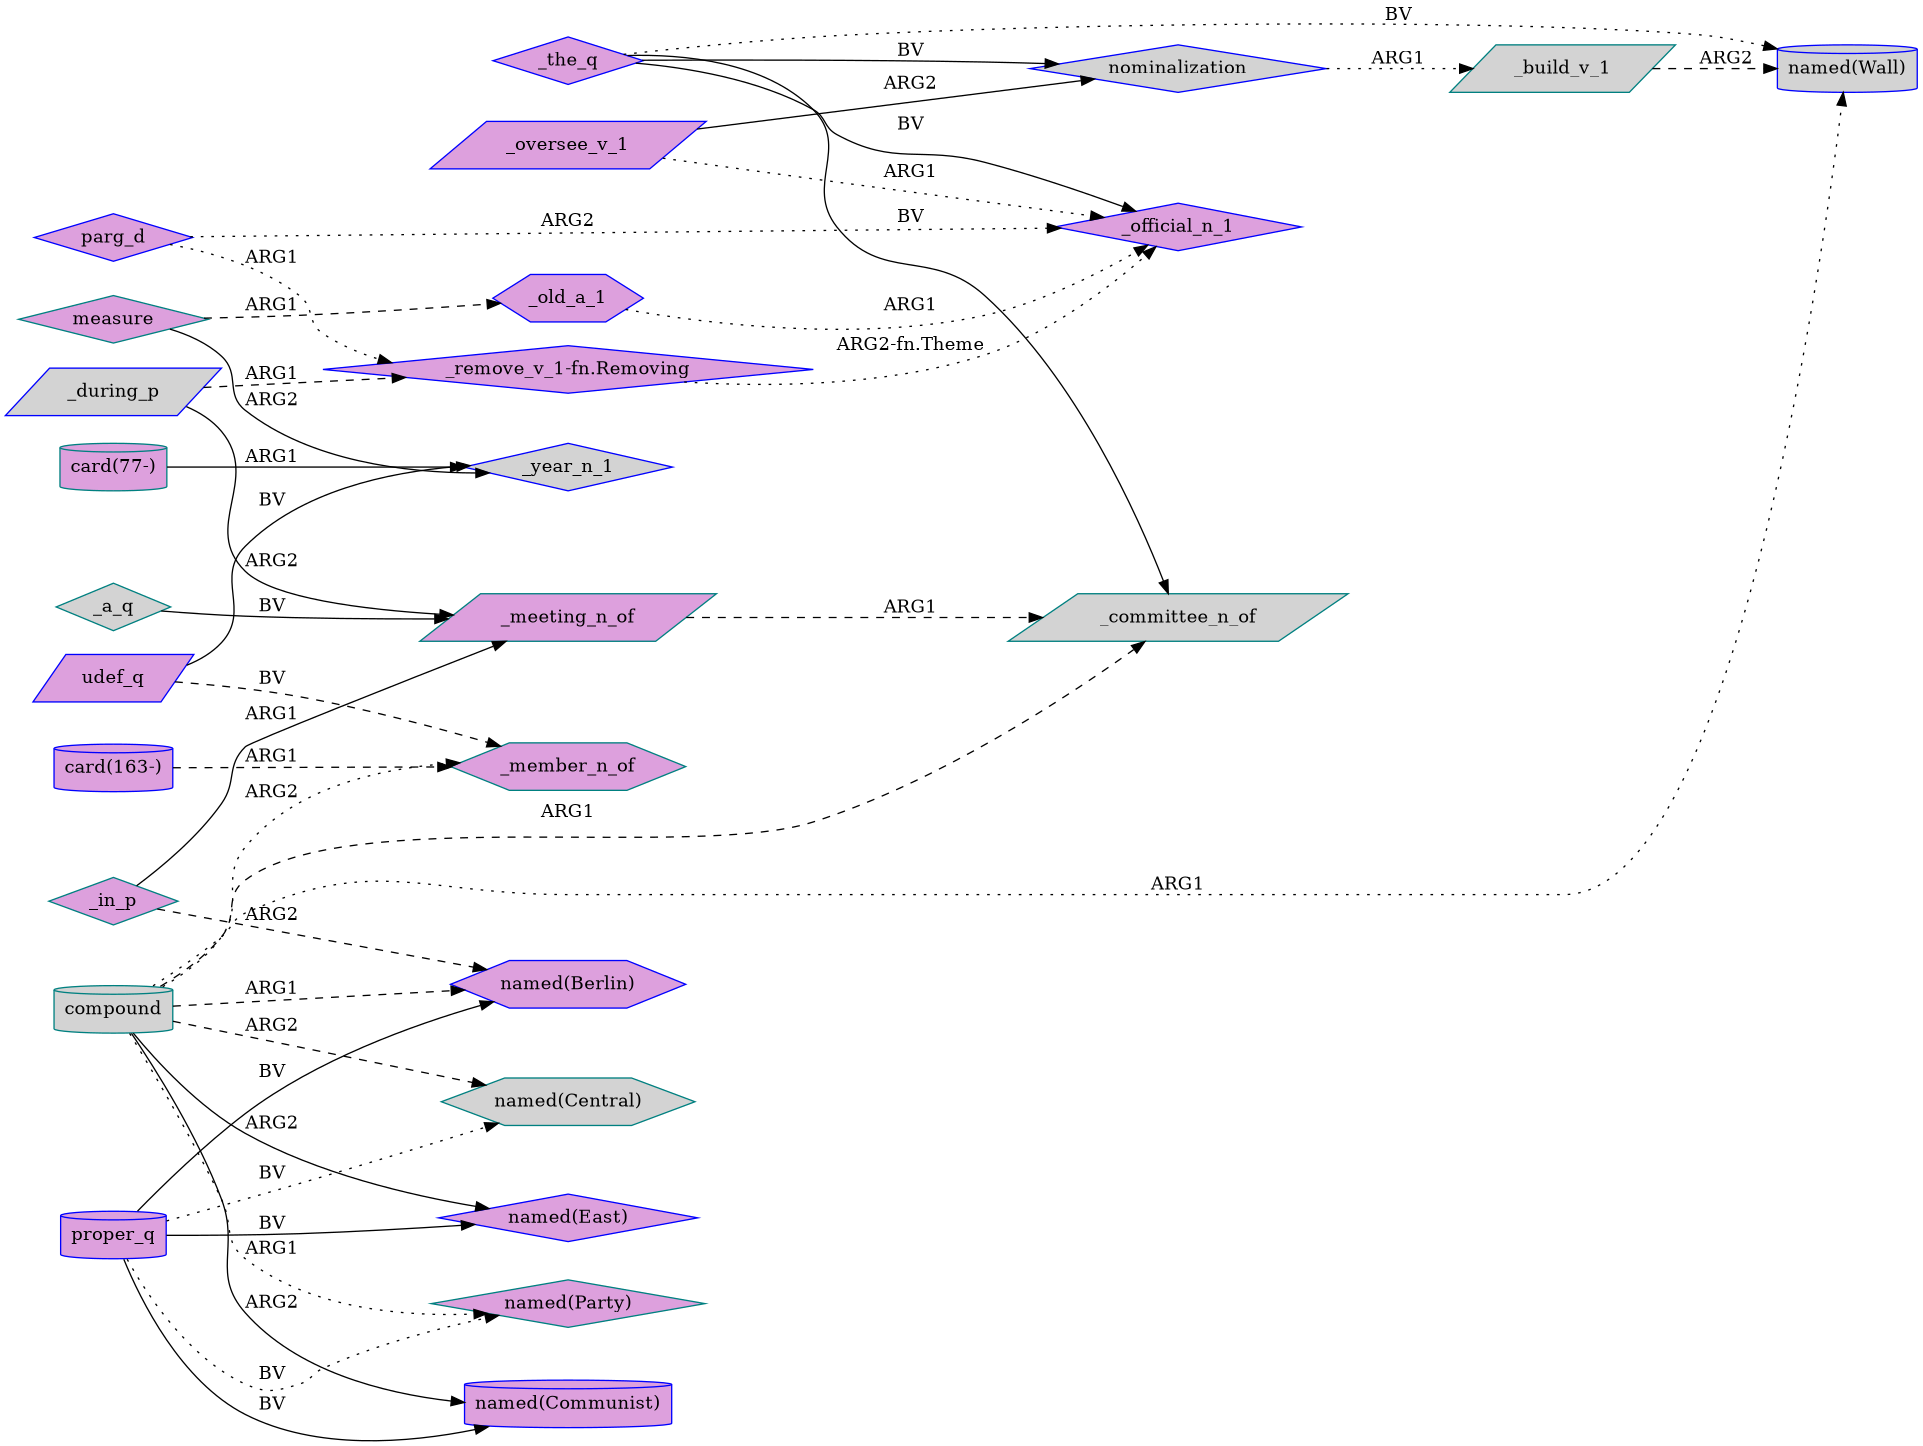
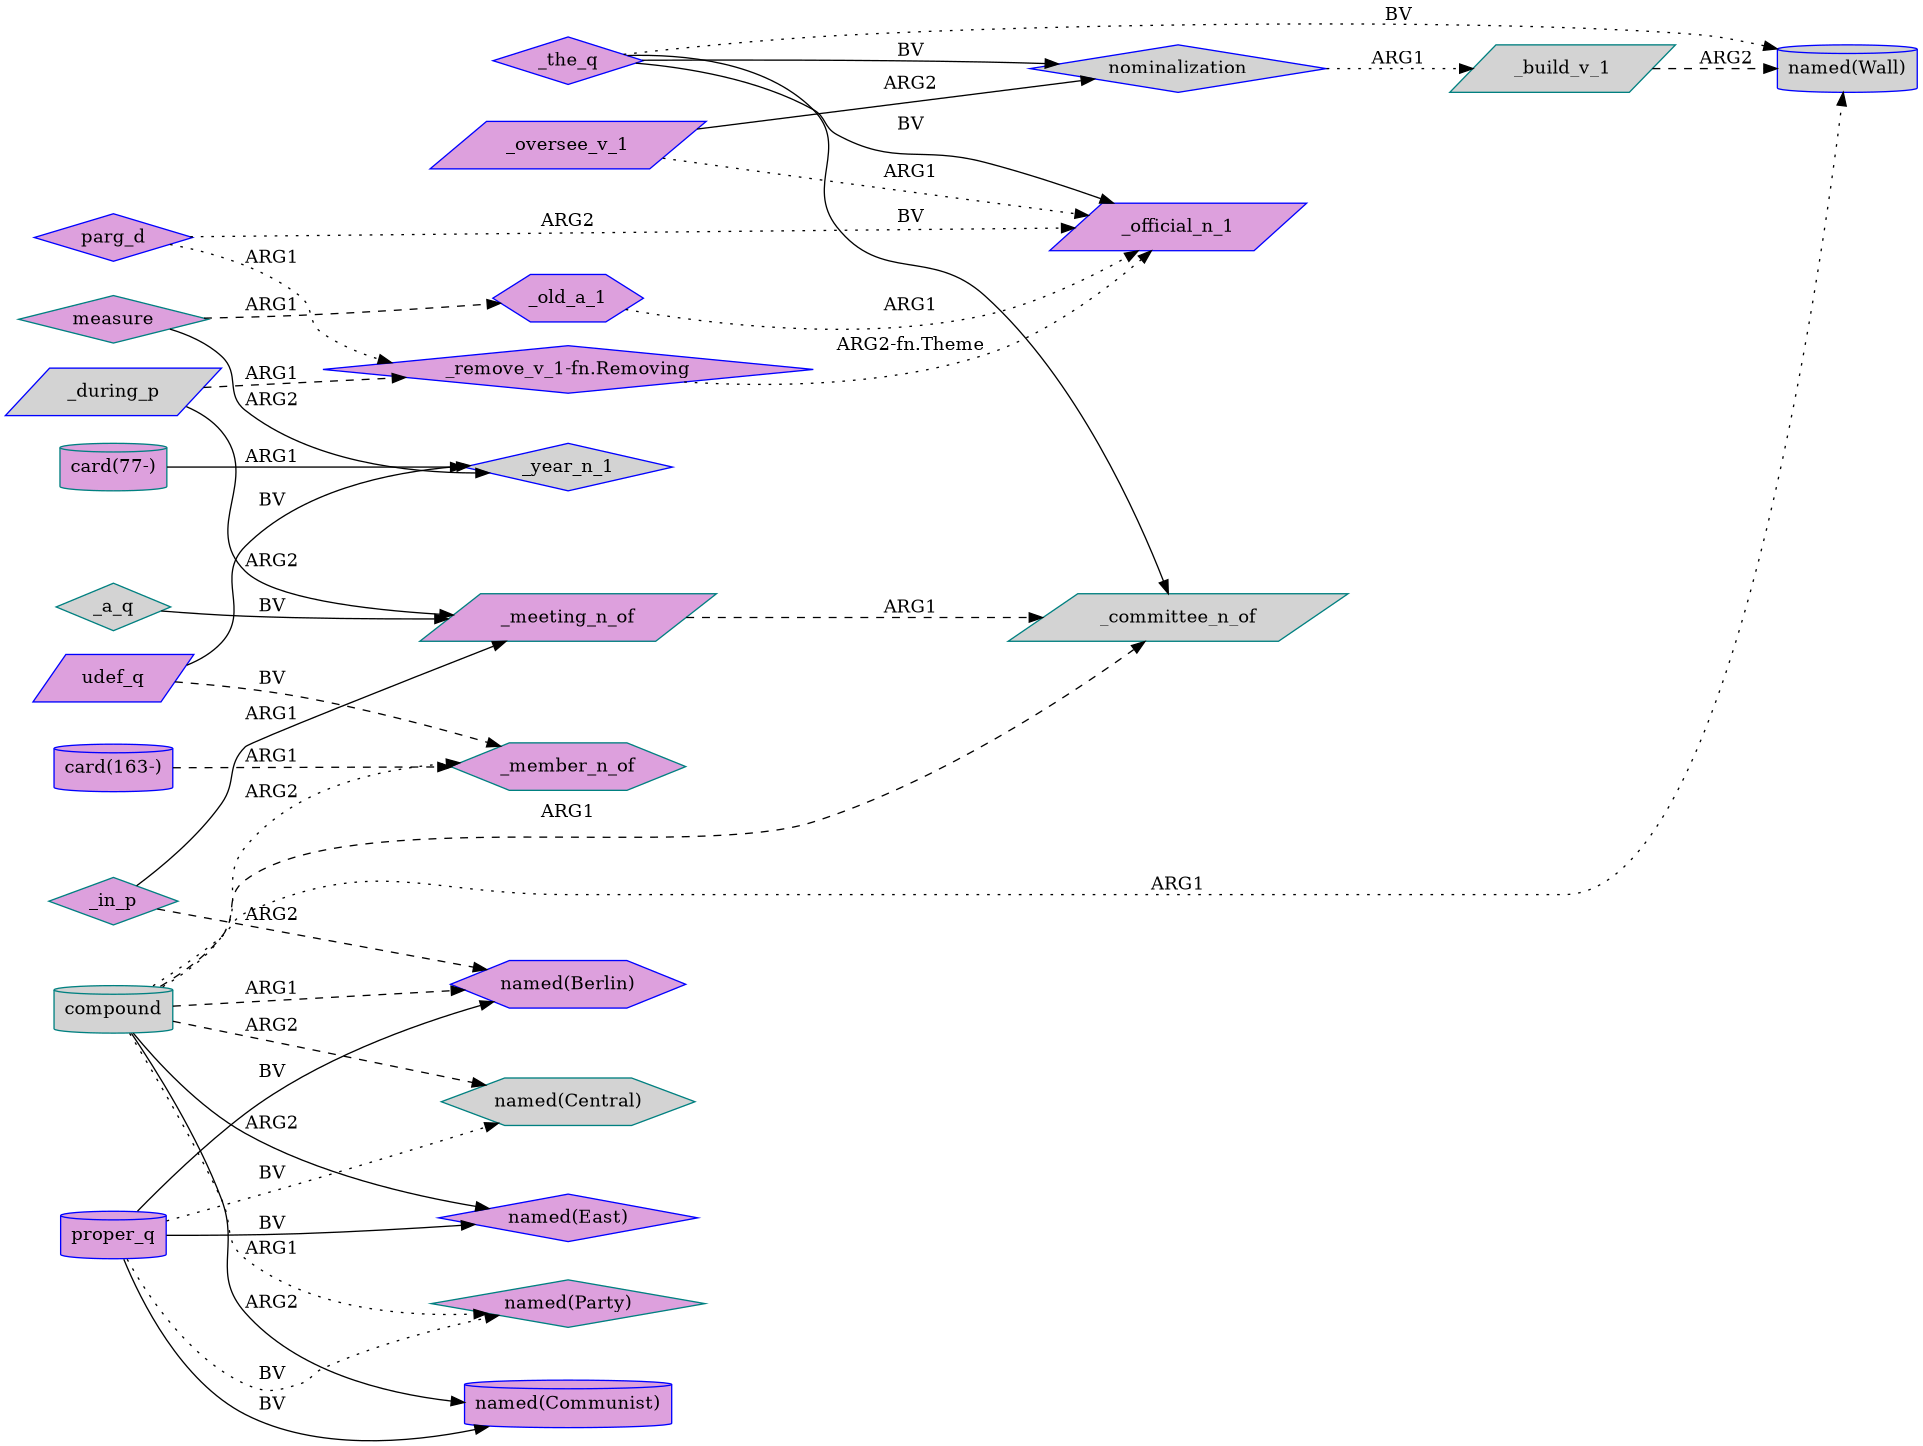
(1178, 227) -> (1178, 227)
